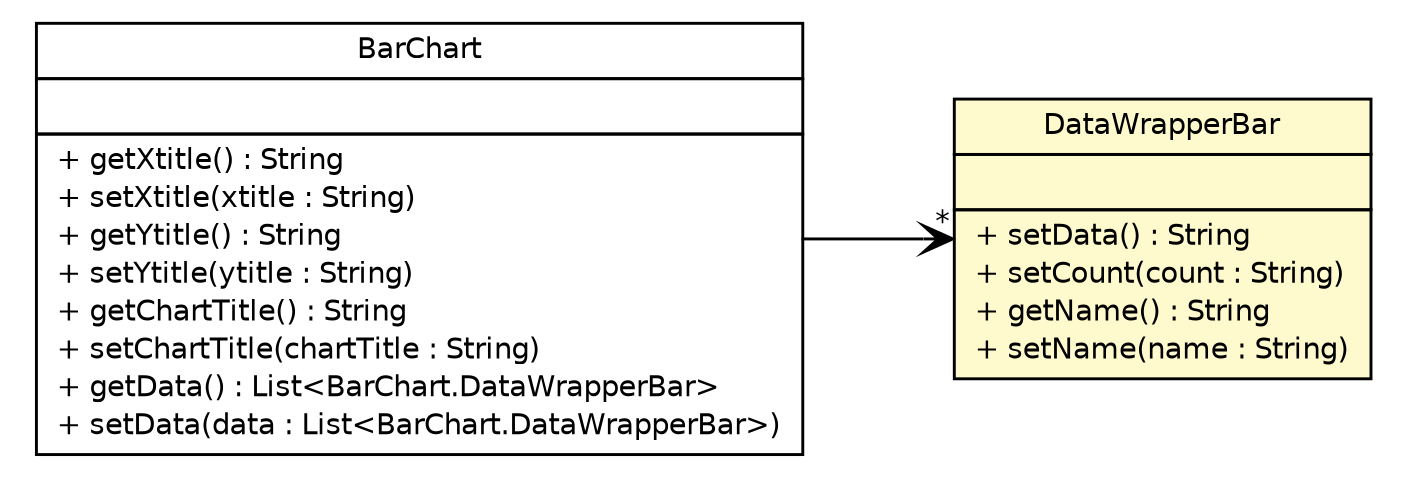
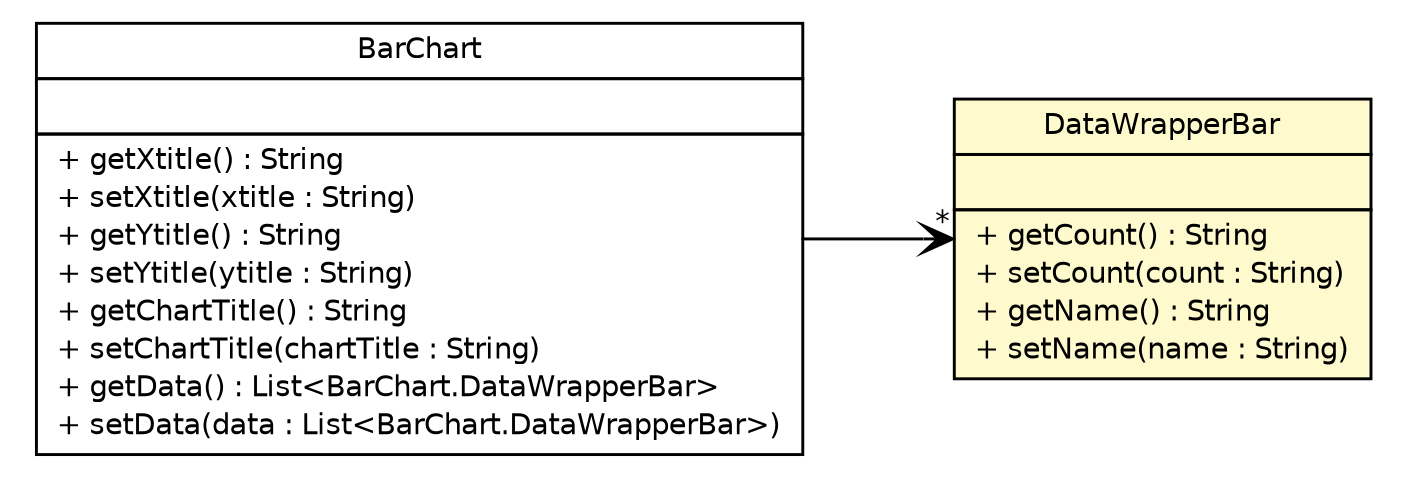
(1113, 236) -> (1122, 236)
